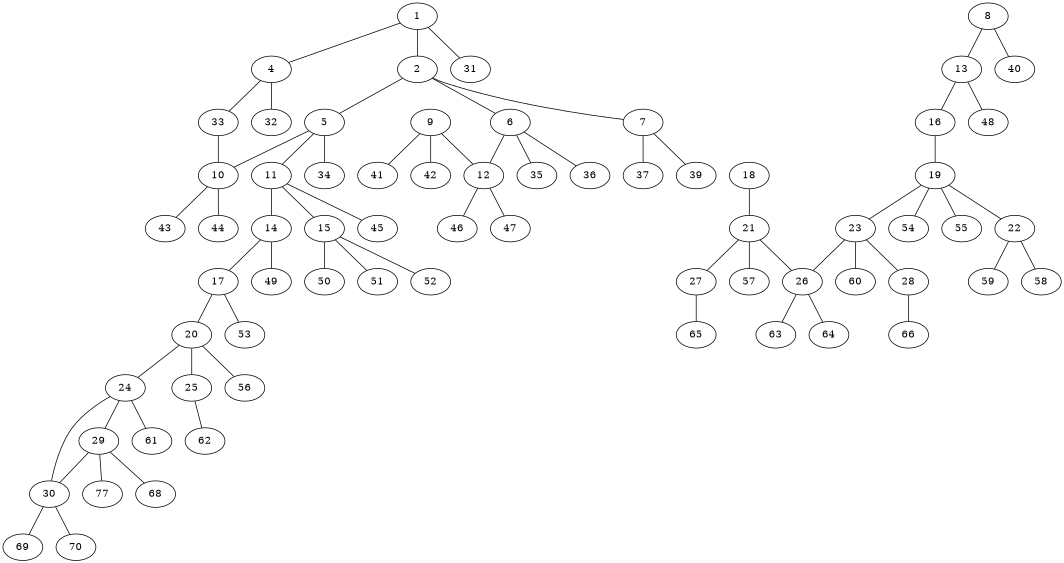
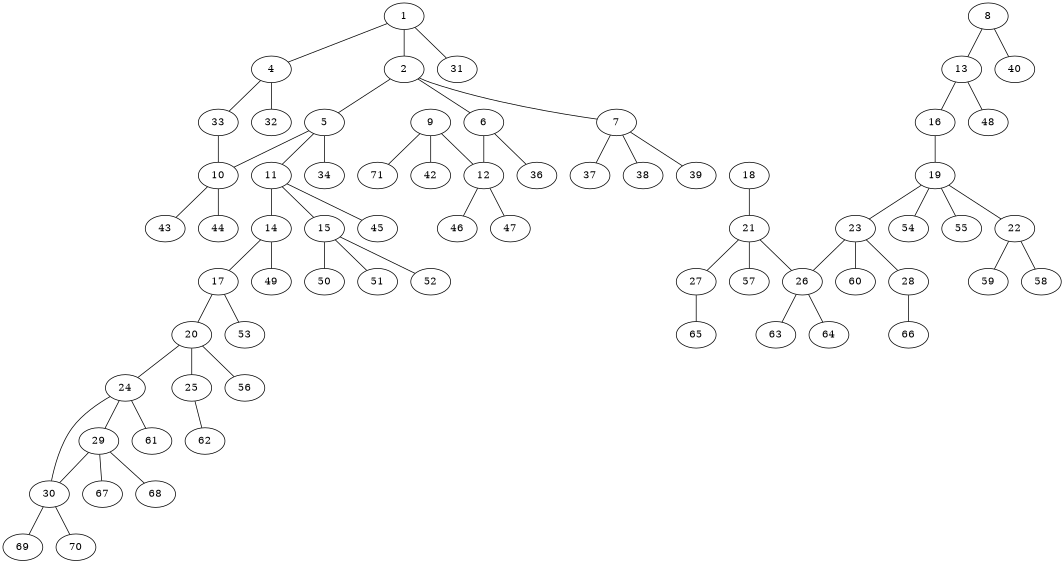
(378, 176) -> (378, 176)
(537, 176) -> none
none -> (643, 176)
(103, 494) -> (103, 494)
